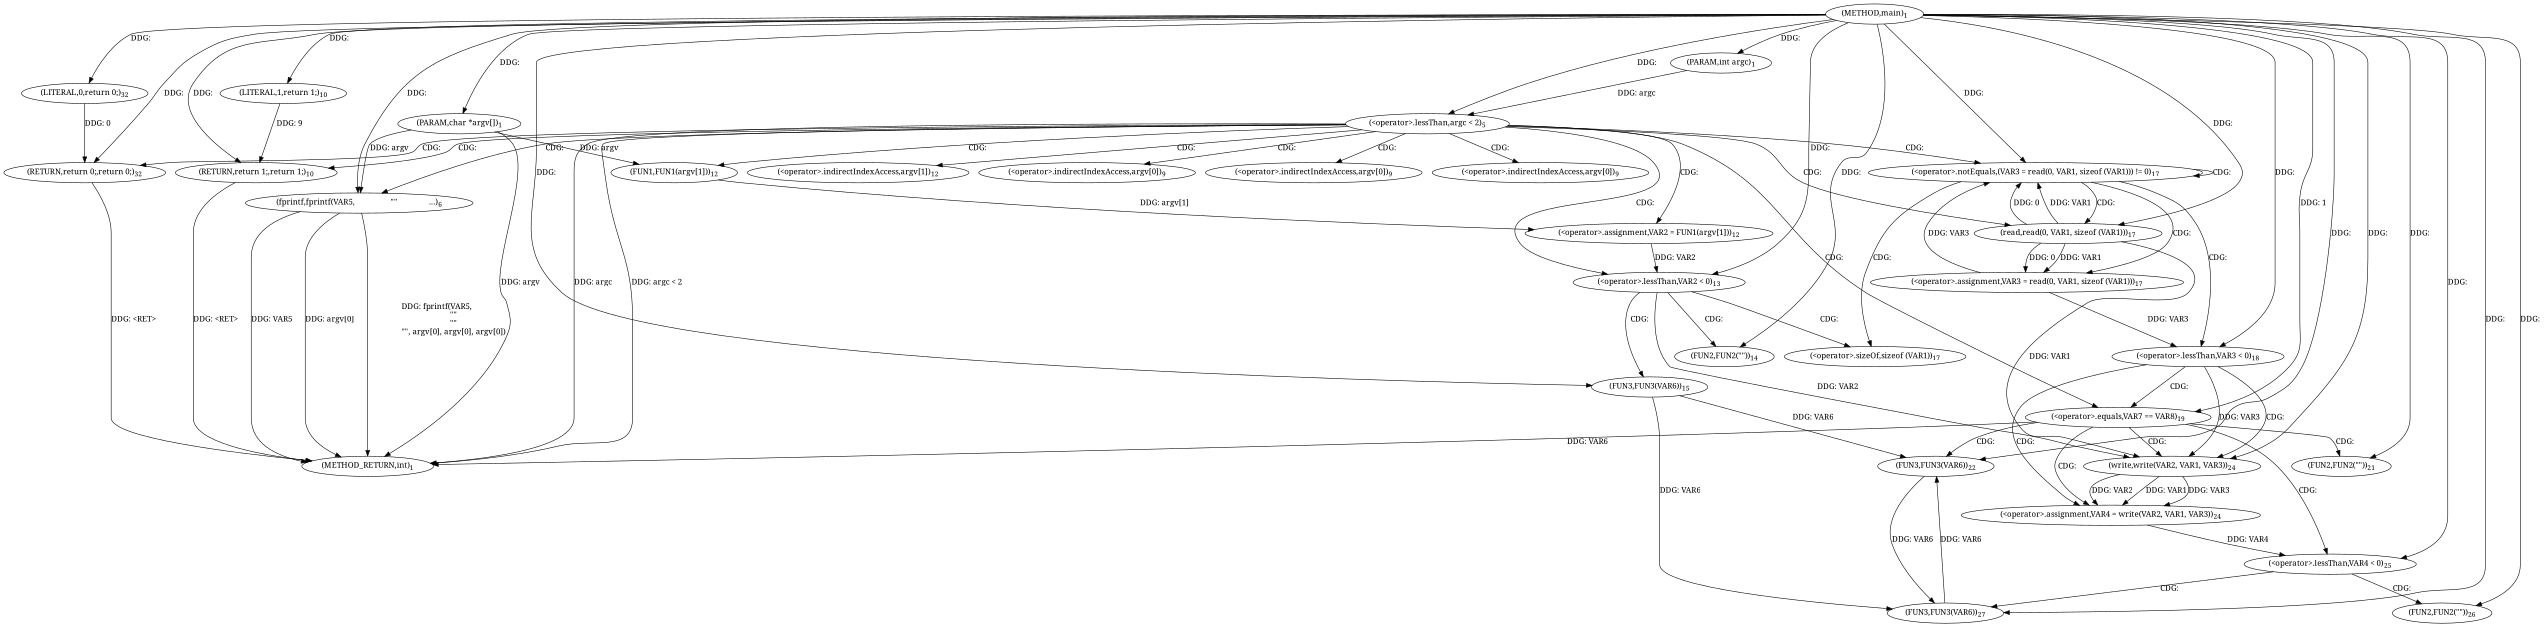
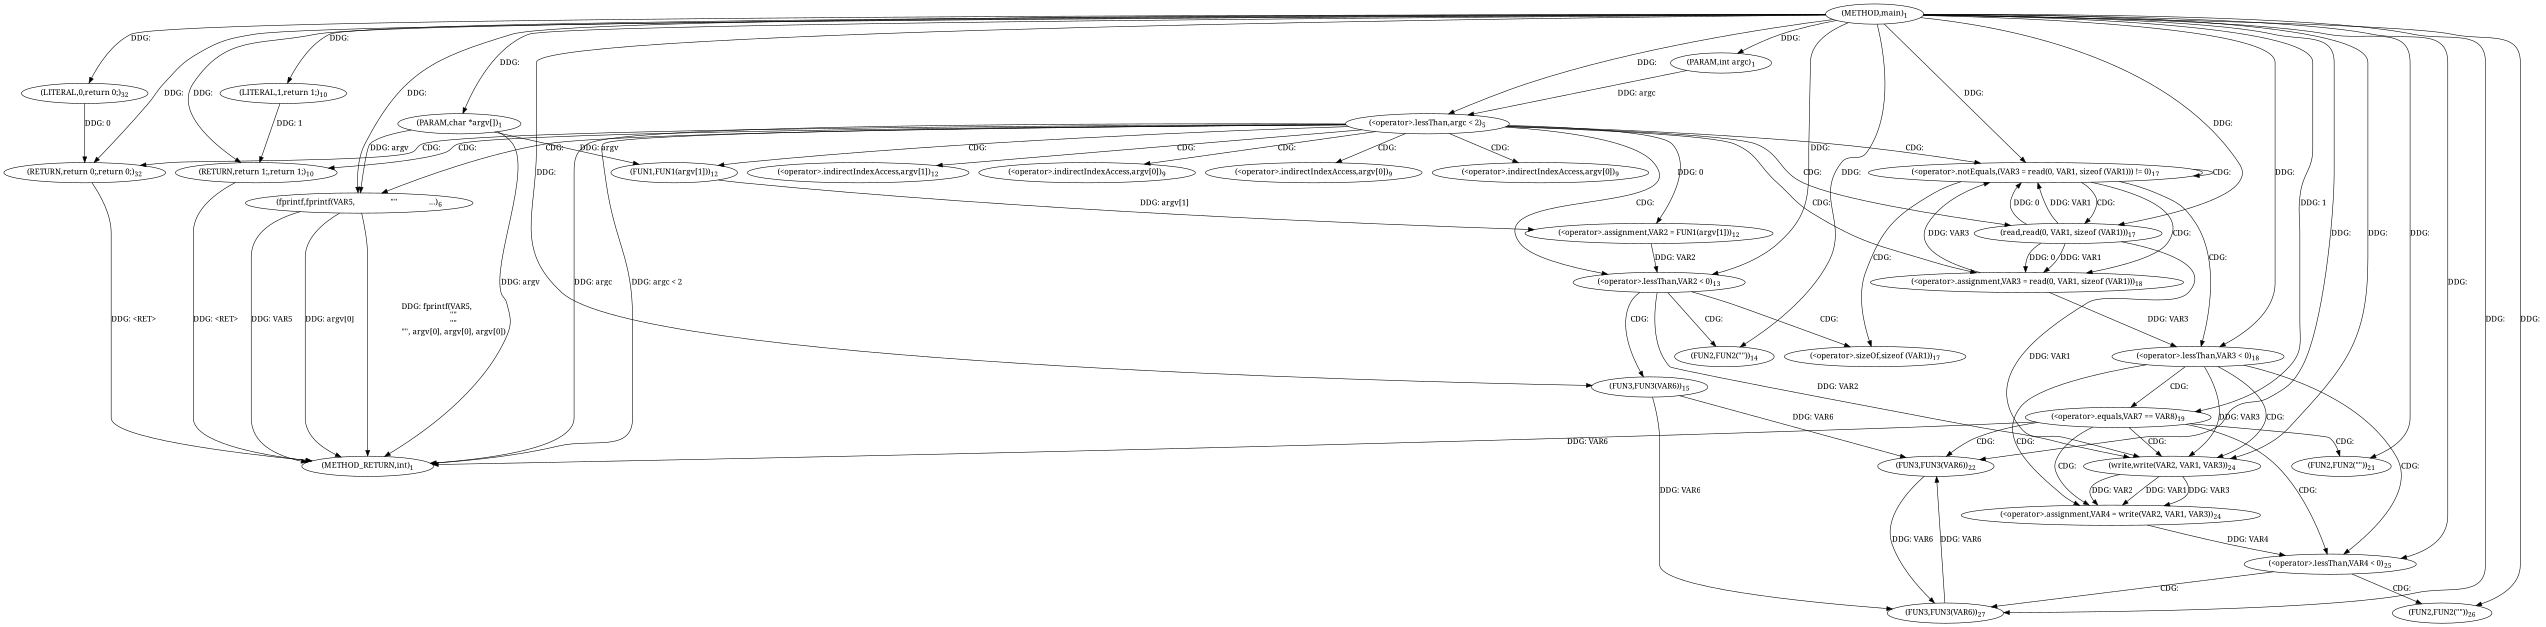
(289, 124) -> (289, 124)
(1690, 173) -> (1690, 173)
(1804, 241) -> (1753, 156)
(2139, 282) -> (2139, 282)
none -> (2375, 430)
